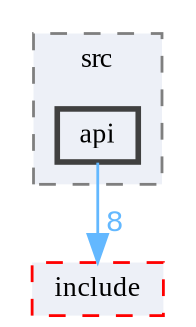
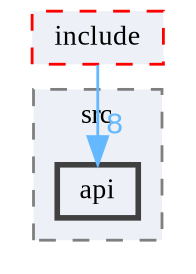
(98, 202) -> (98, 108)
